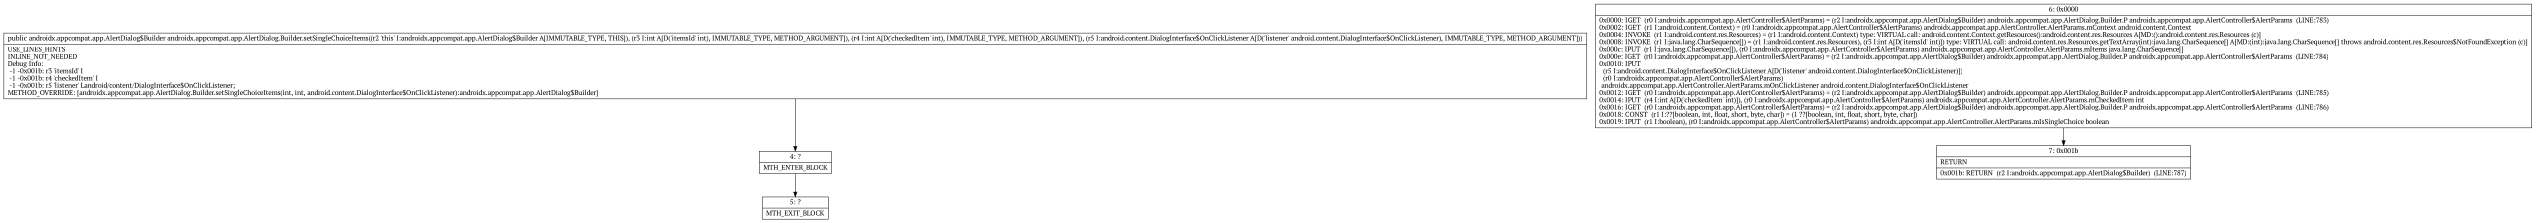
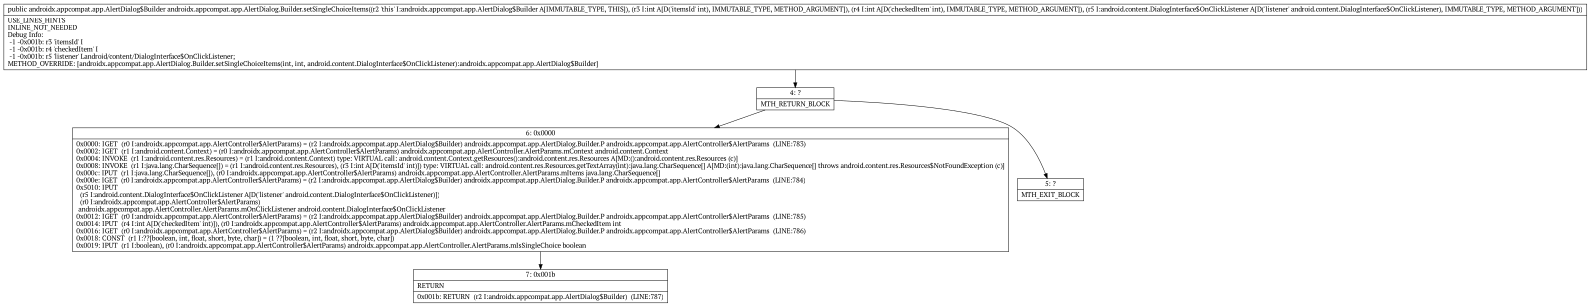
(1622, 64) -> (99, 188)
none -> (742, 118)
(795, 168) -> (795, 104)
